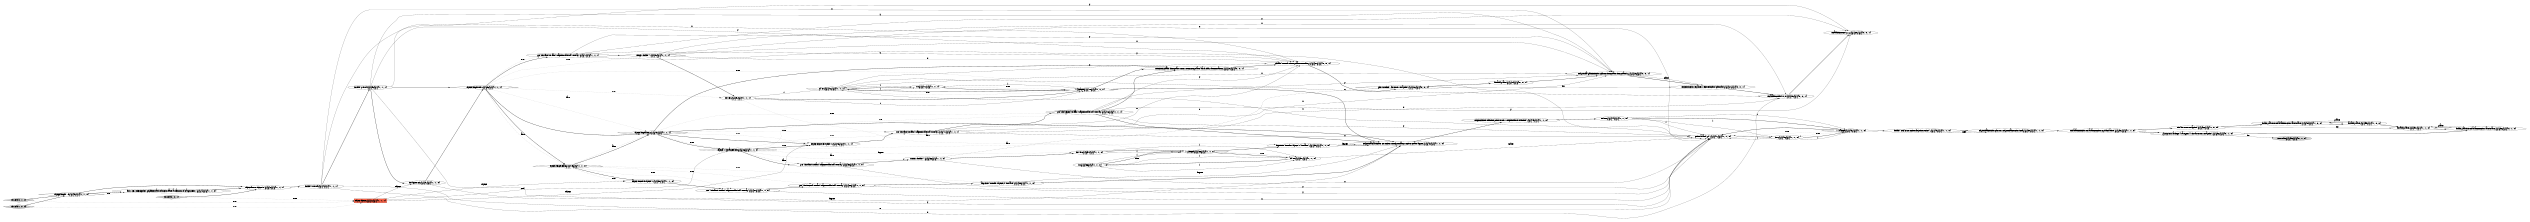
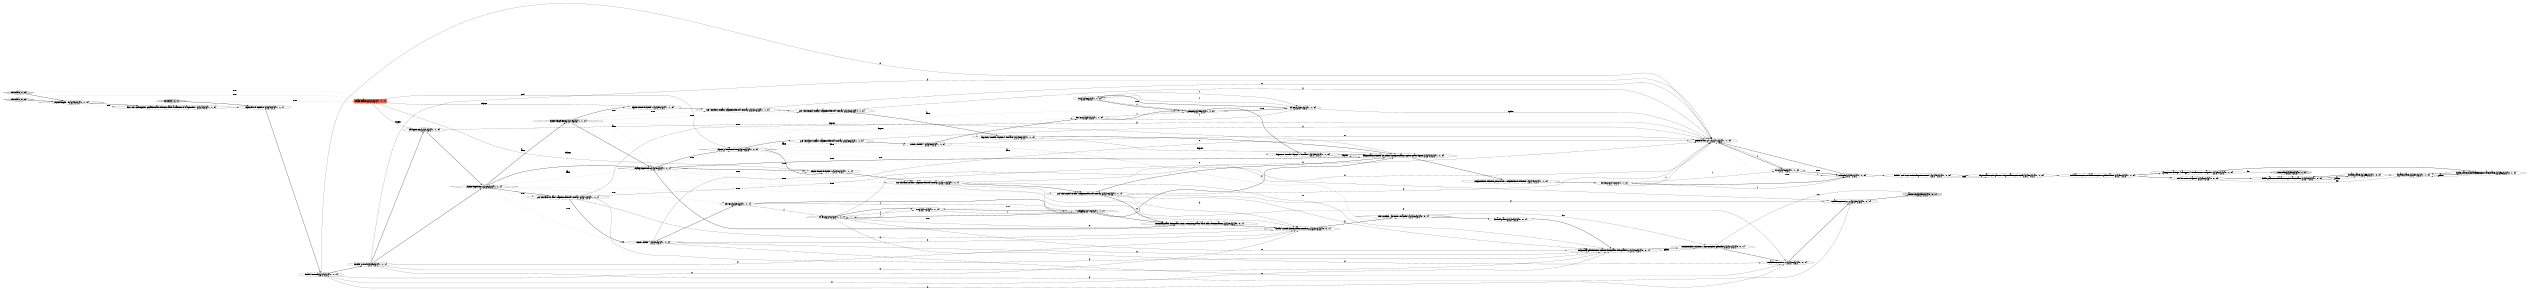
(958, 143) -> (956, 115)
(160, 186) -> none
none -> (1922, 194)
